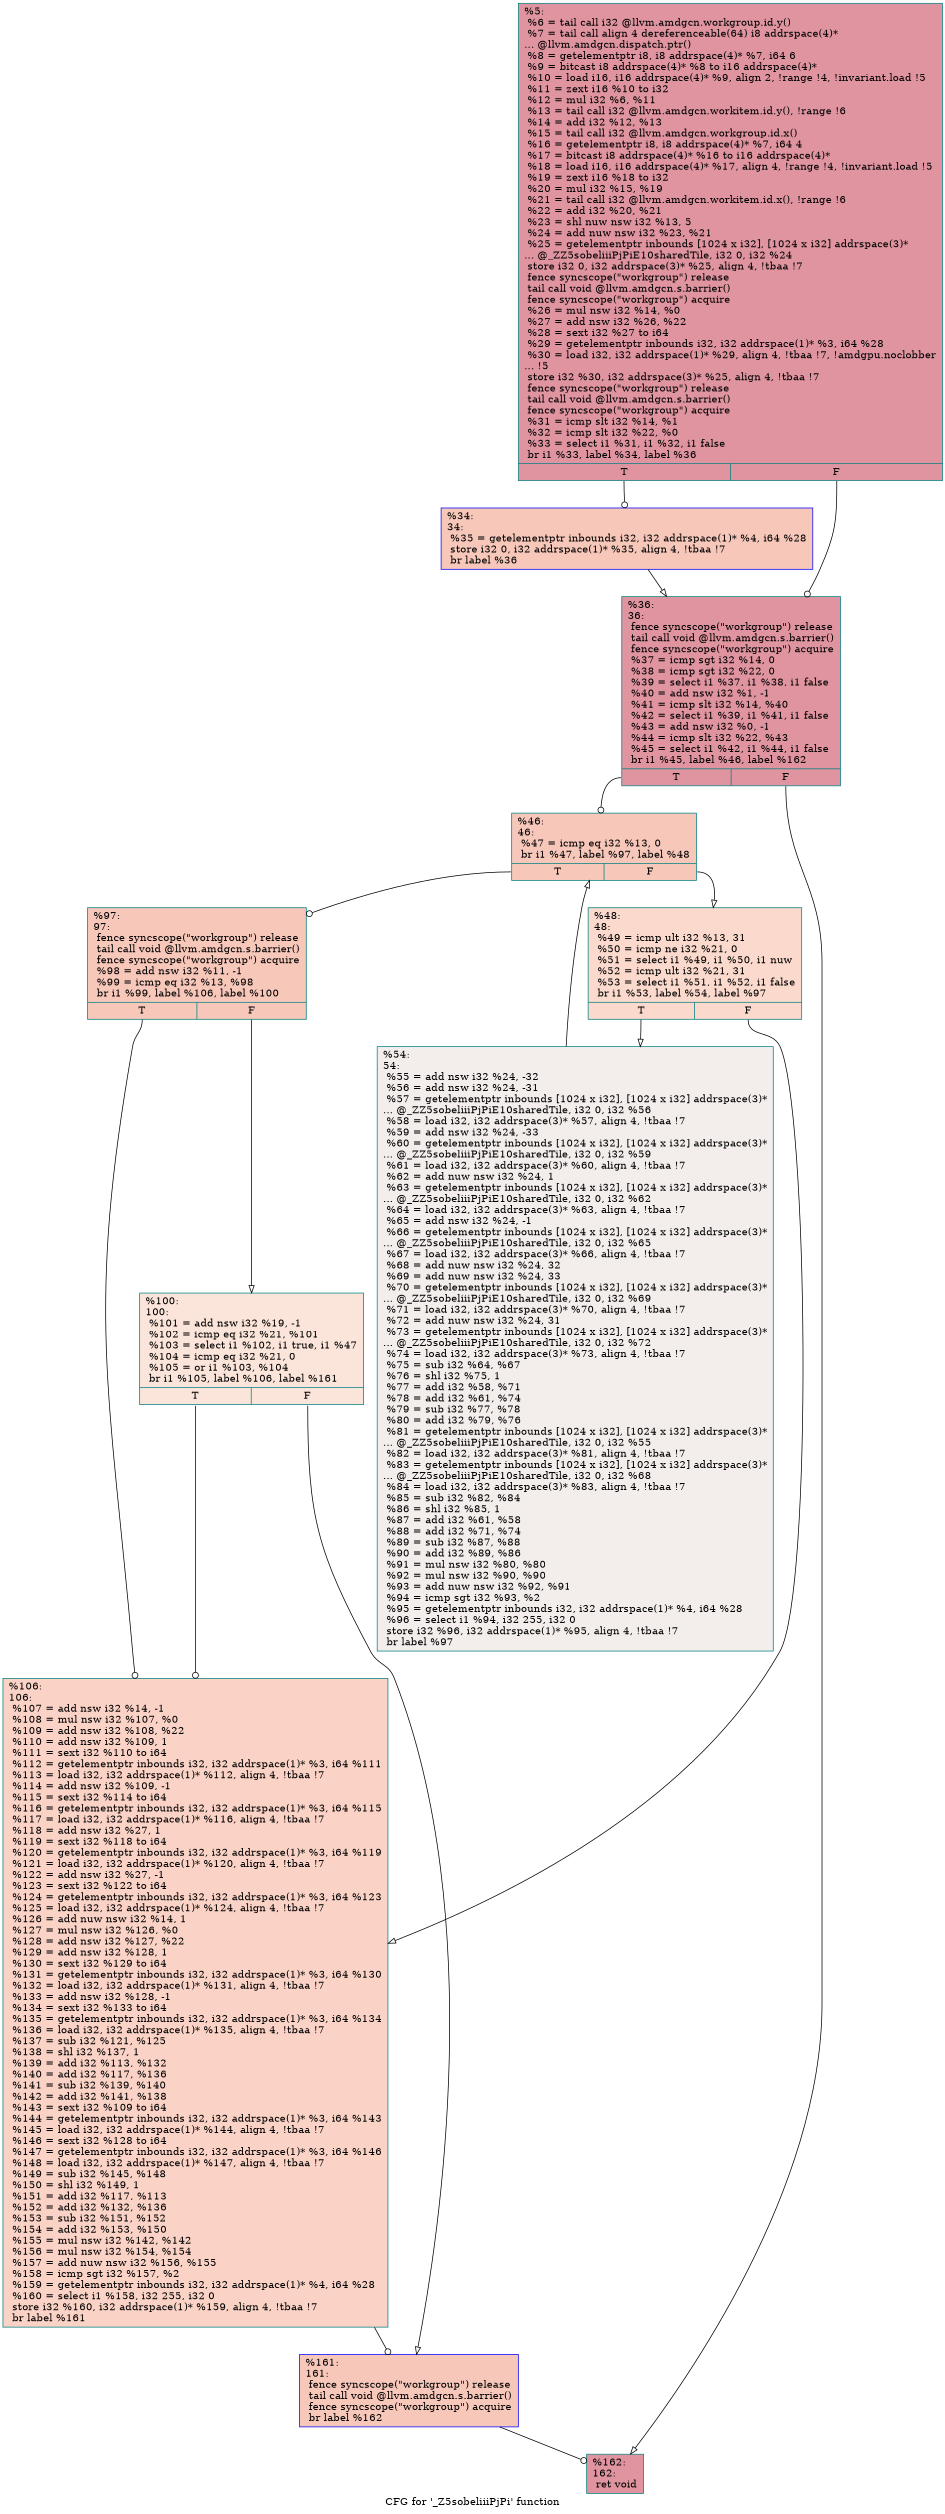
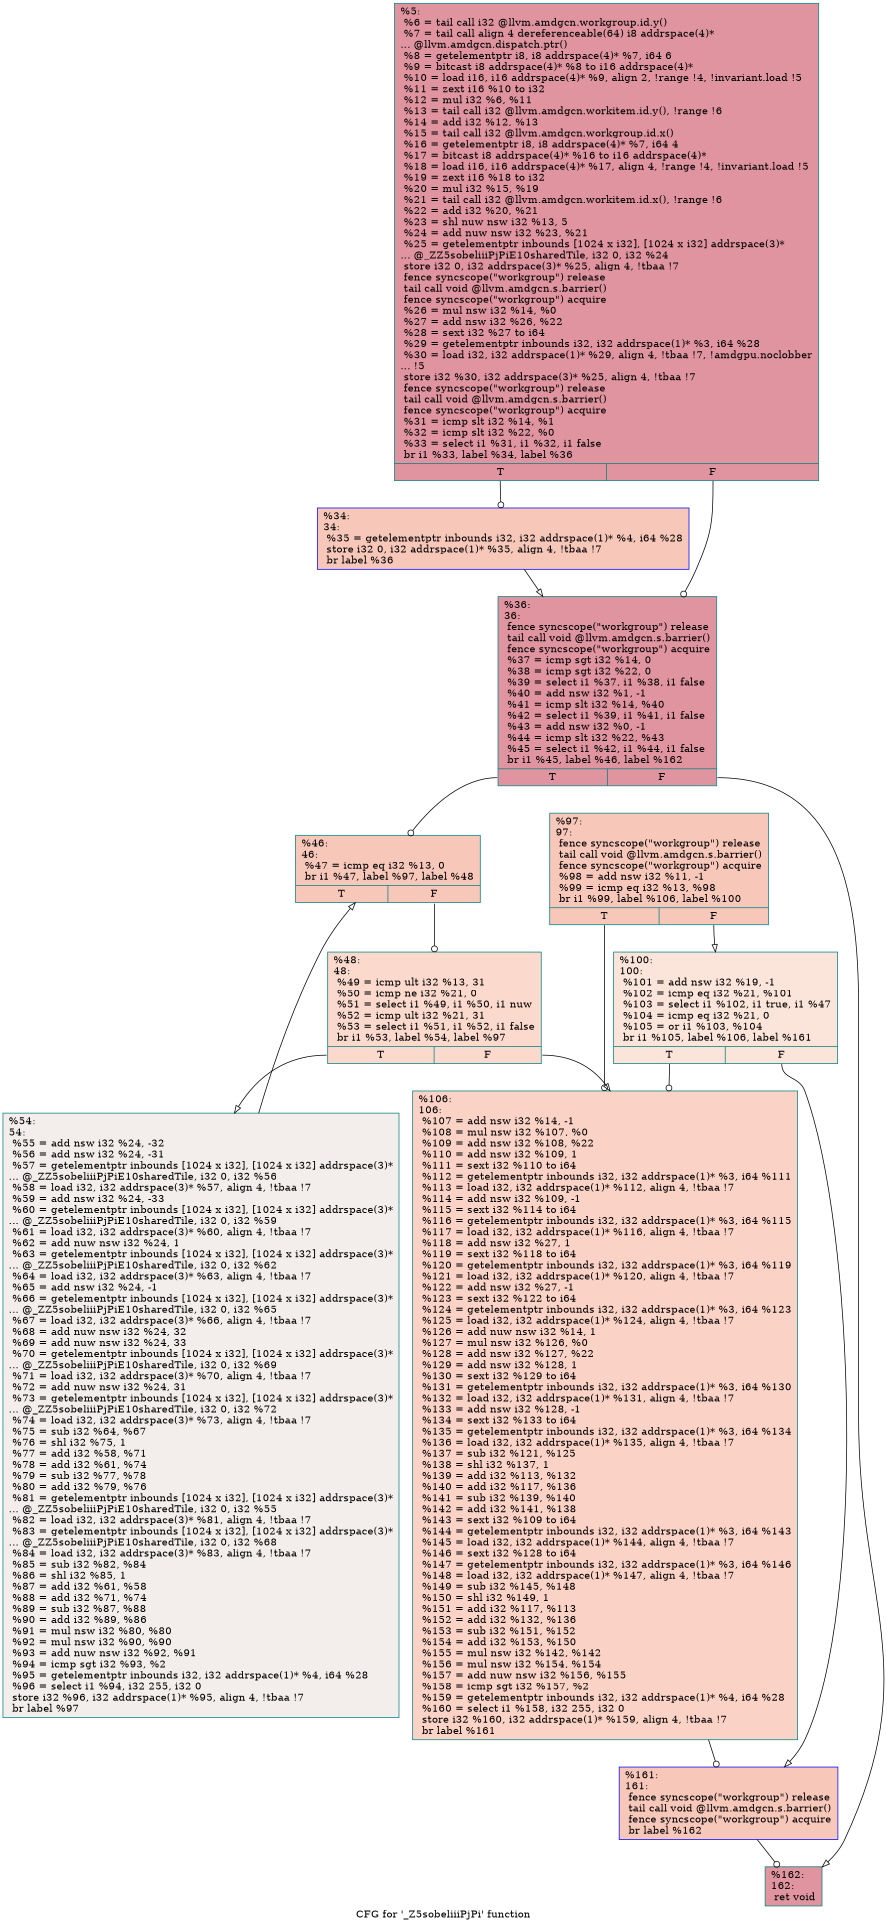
(712, 881) -> (434, 925)
(410, 884) -> none
